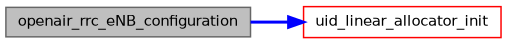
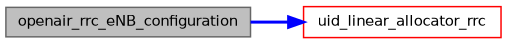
(402, 22) -> (402, 22)
